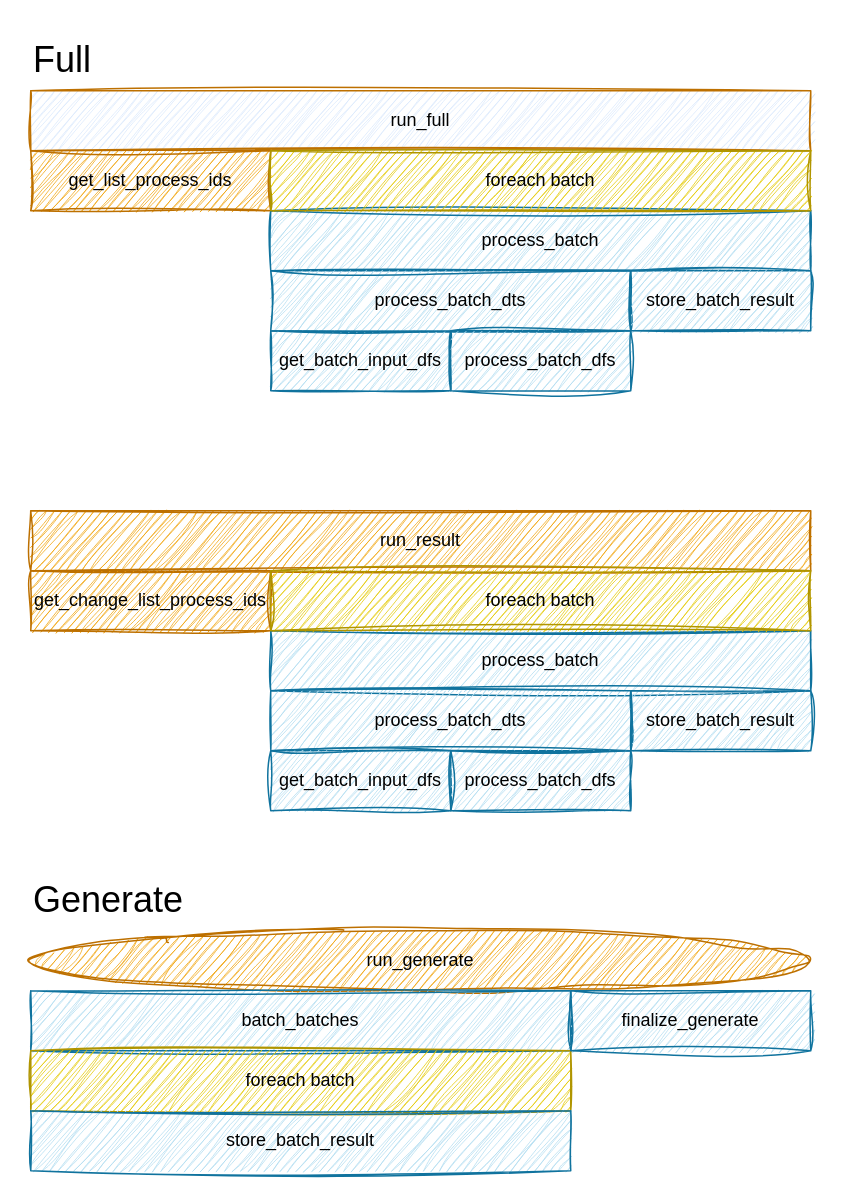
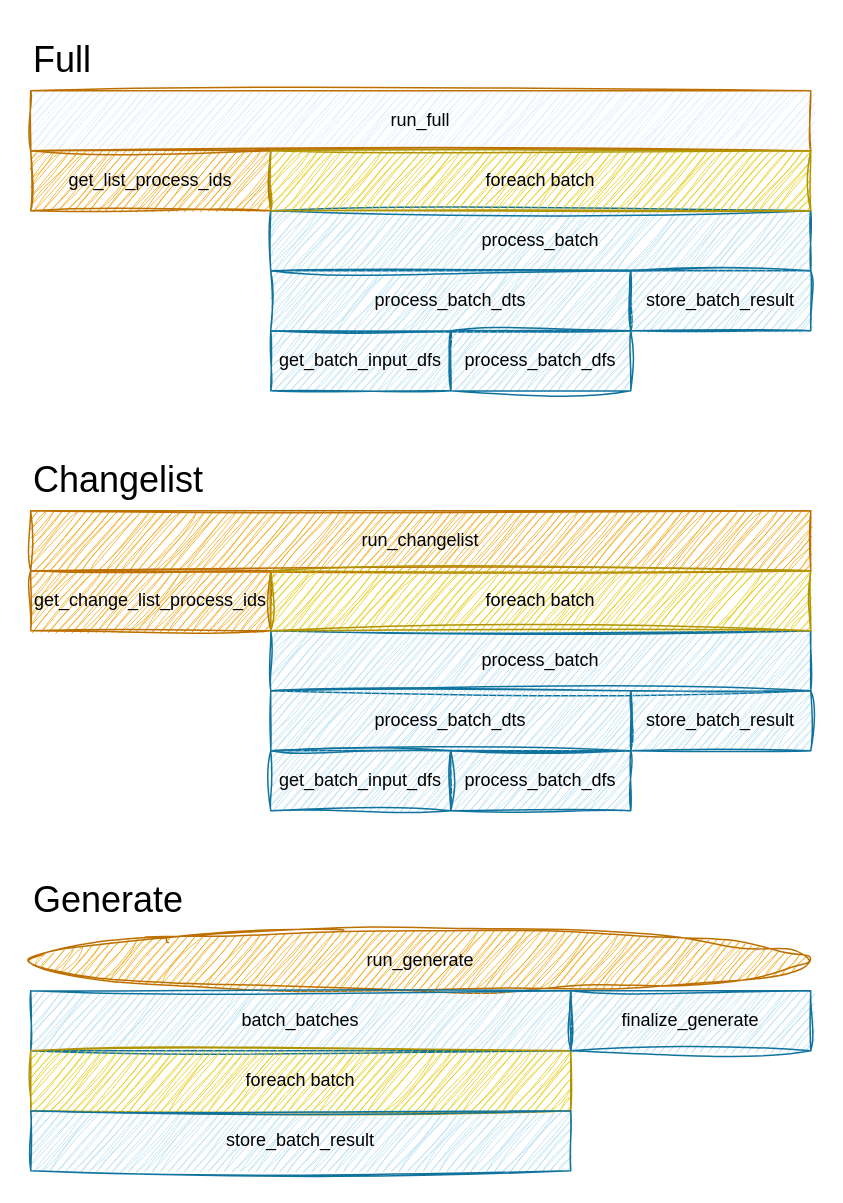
none -> (241, 481)
(421, 541) -> (421, 541)
